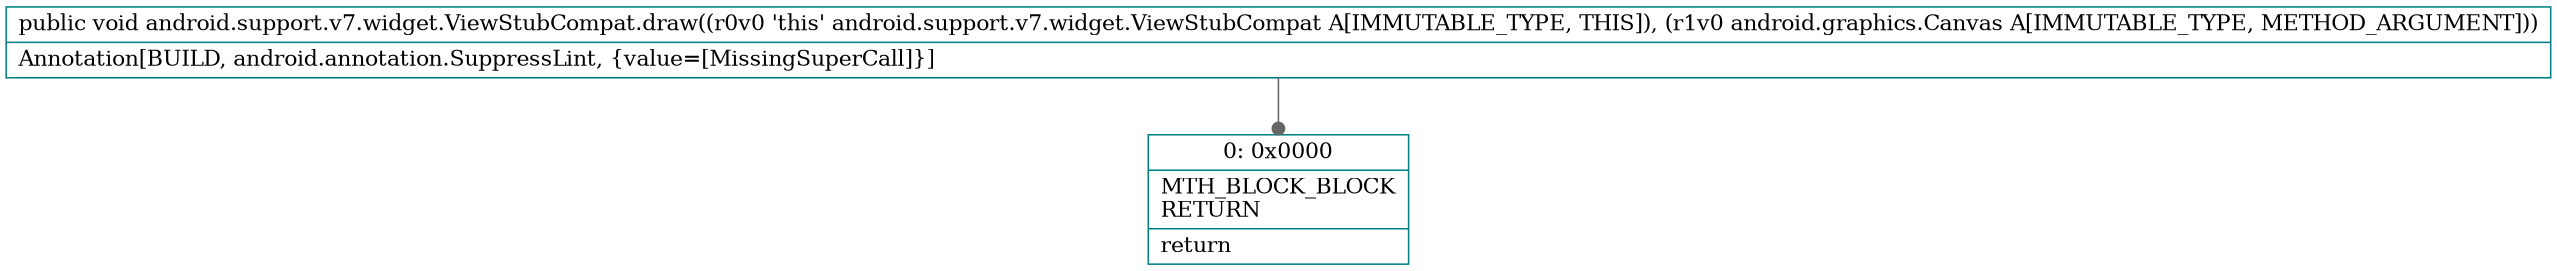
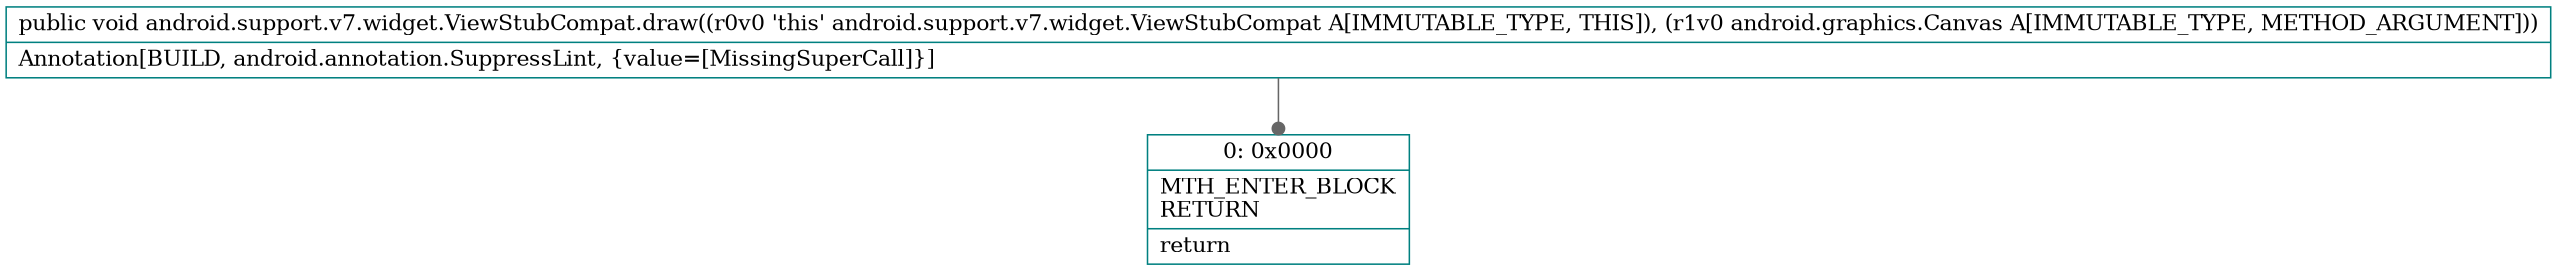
(1278, 187) -> (1278, 187)
